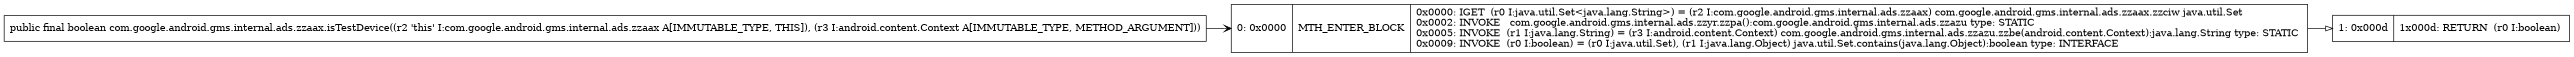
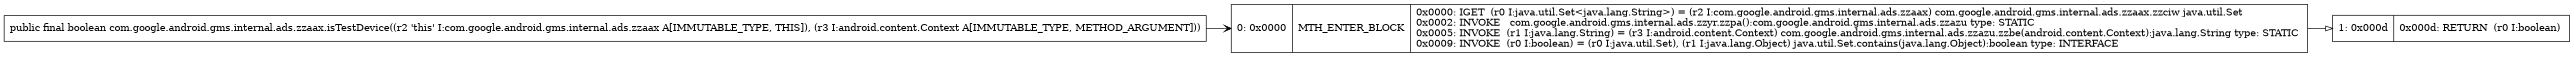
(2482, 28) -> (2482, 28)
